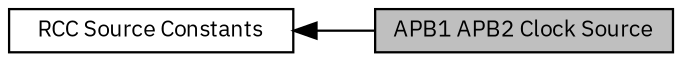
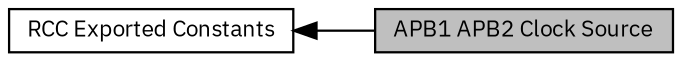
(151, 31) -> (151, 31)
